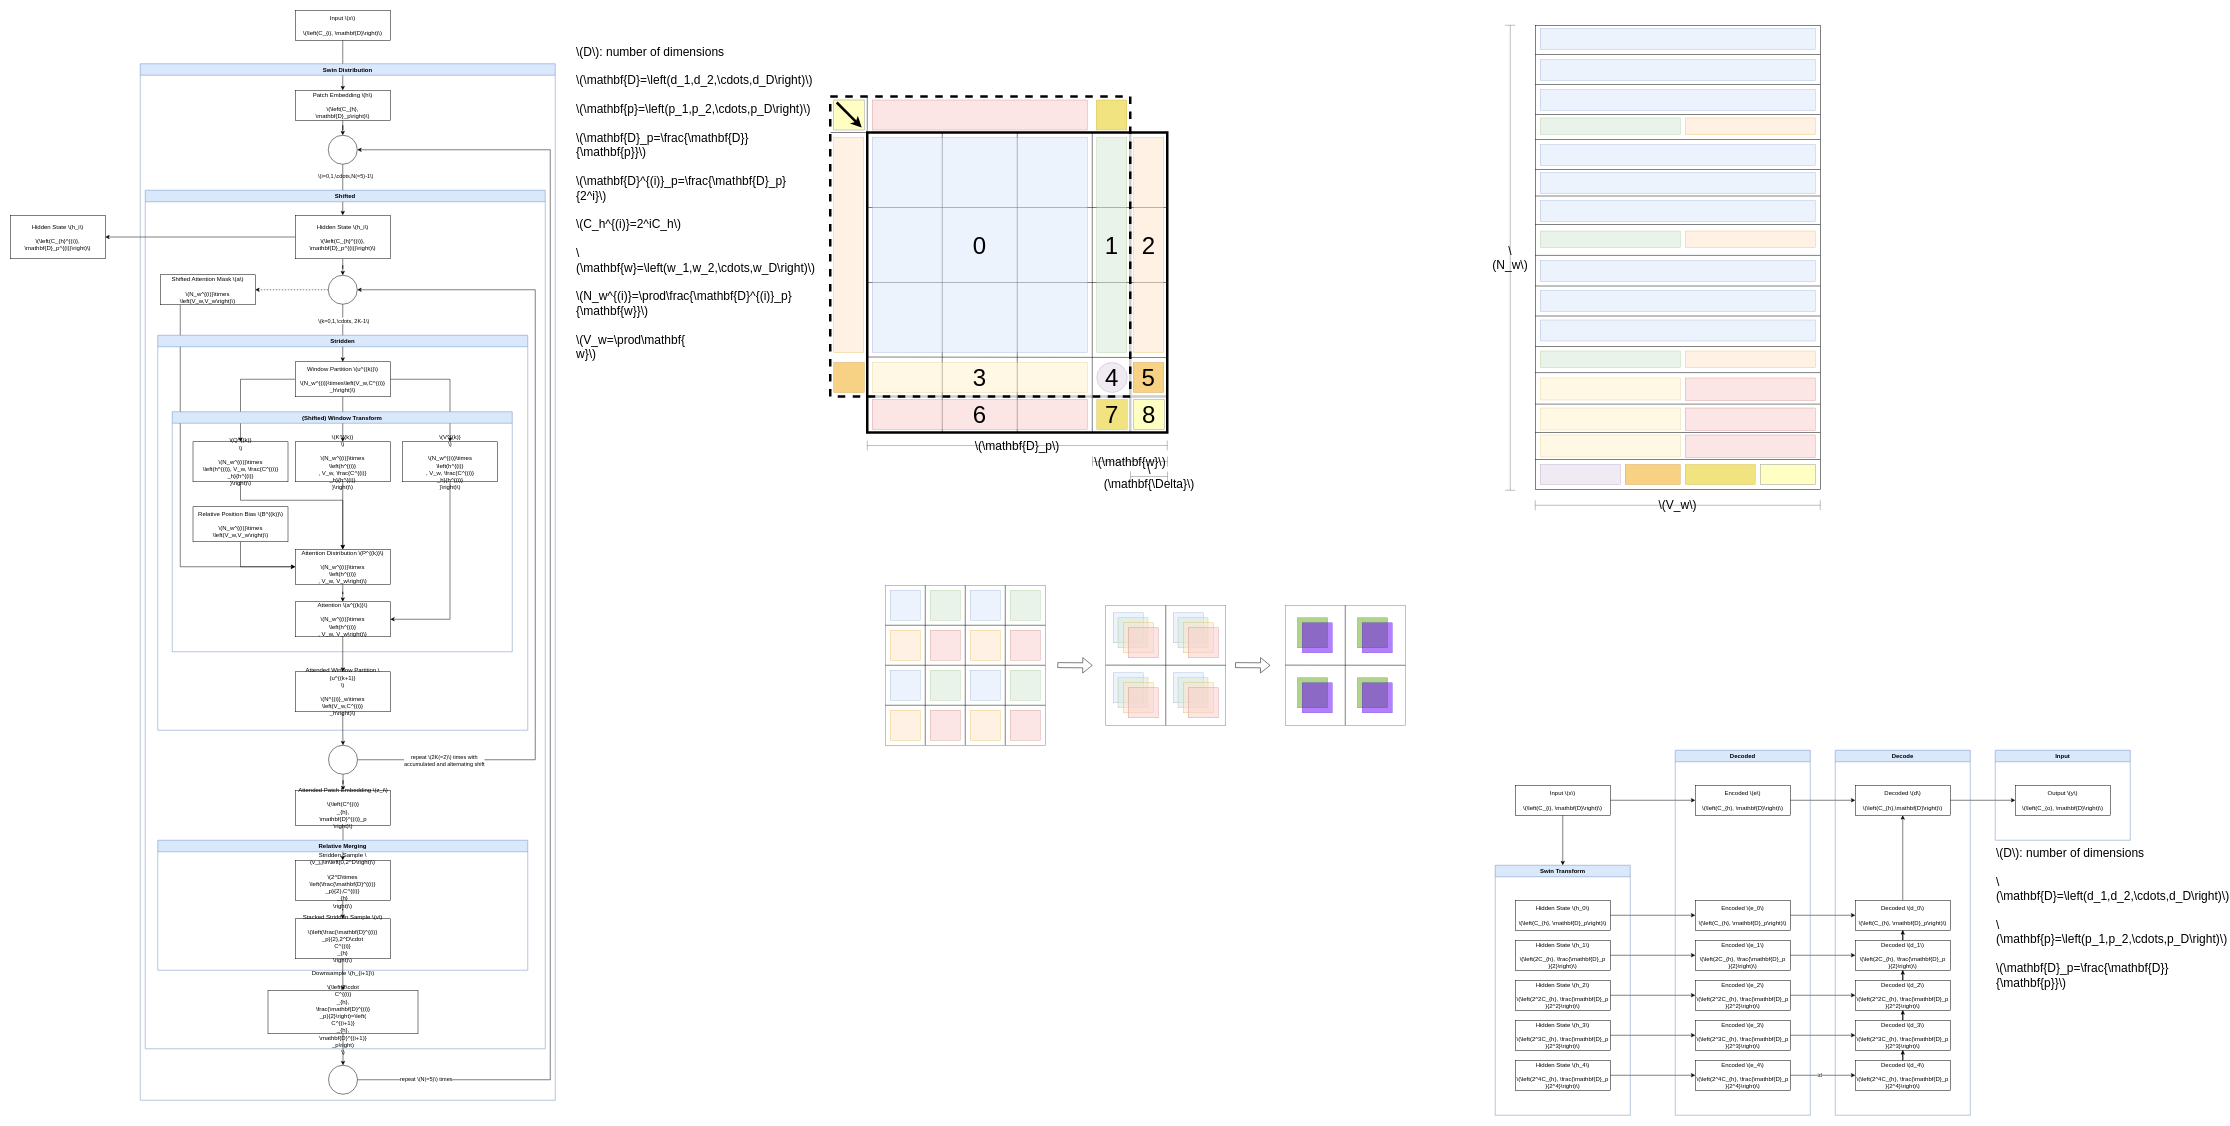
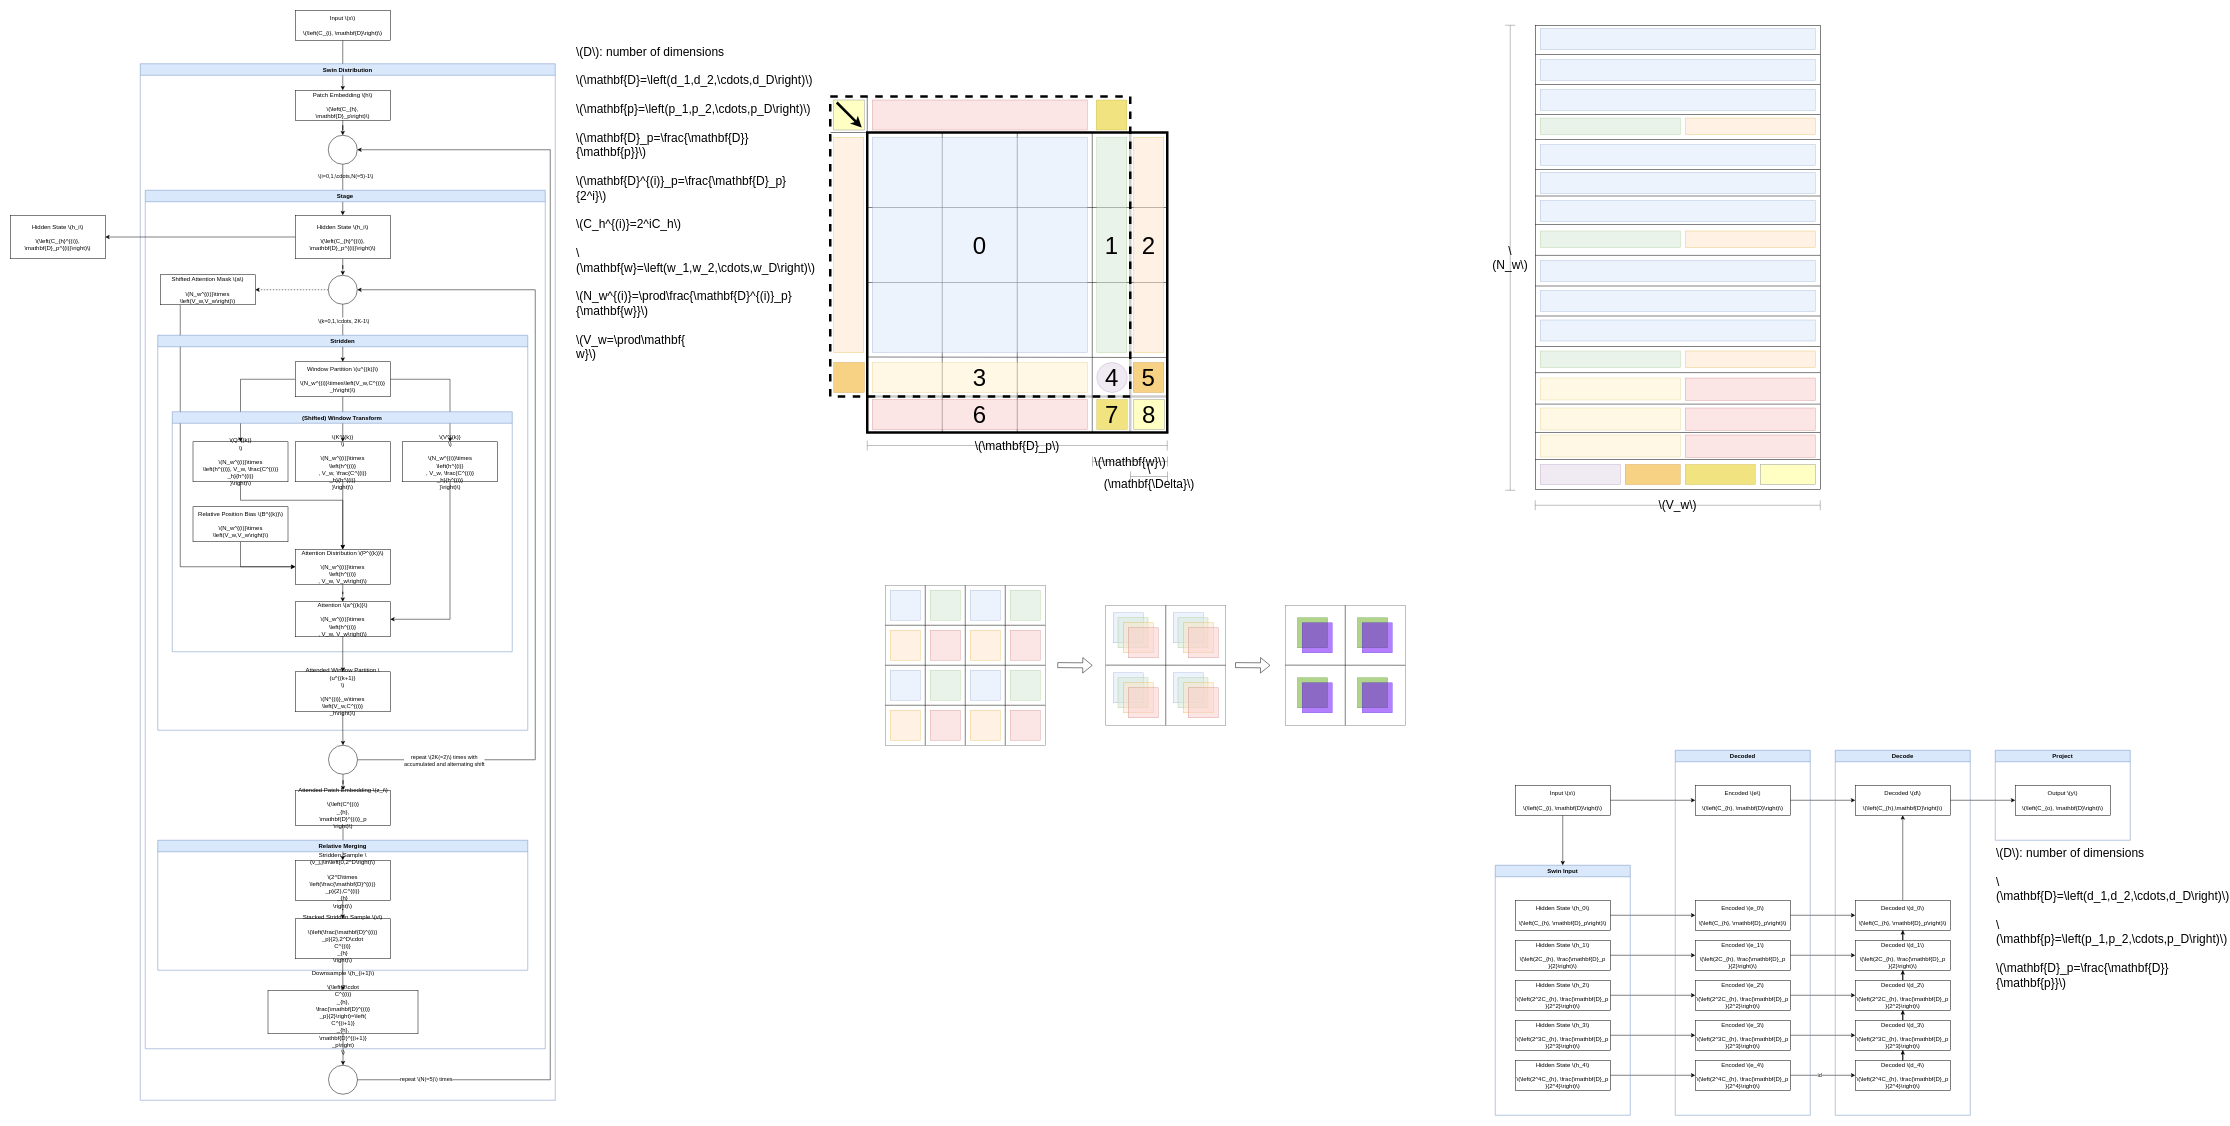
(345, 196) -> (345, 196)
(2063, 756) -> (2063, 756)
(1563, 871) -> (1563, 871)
